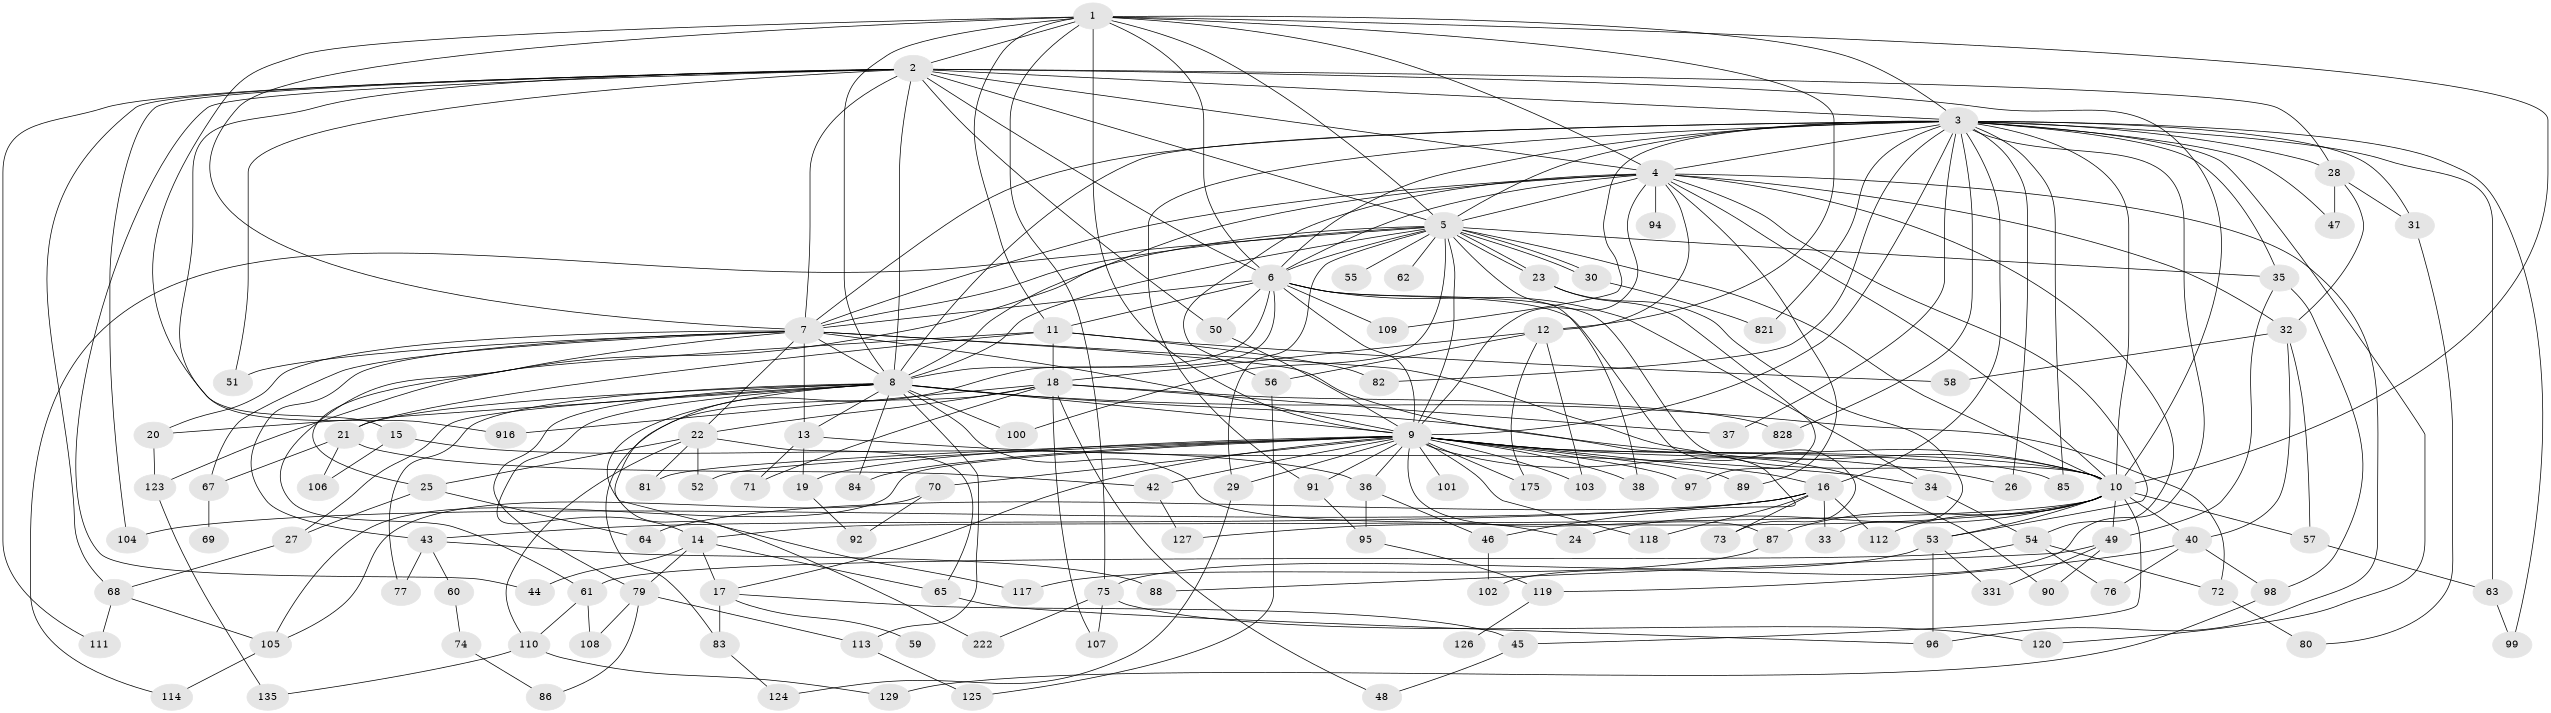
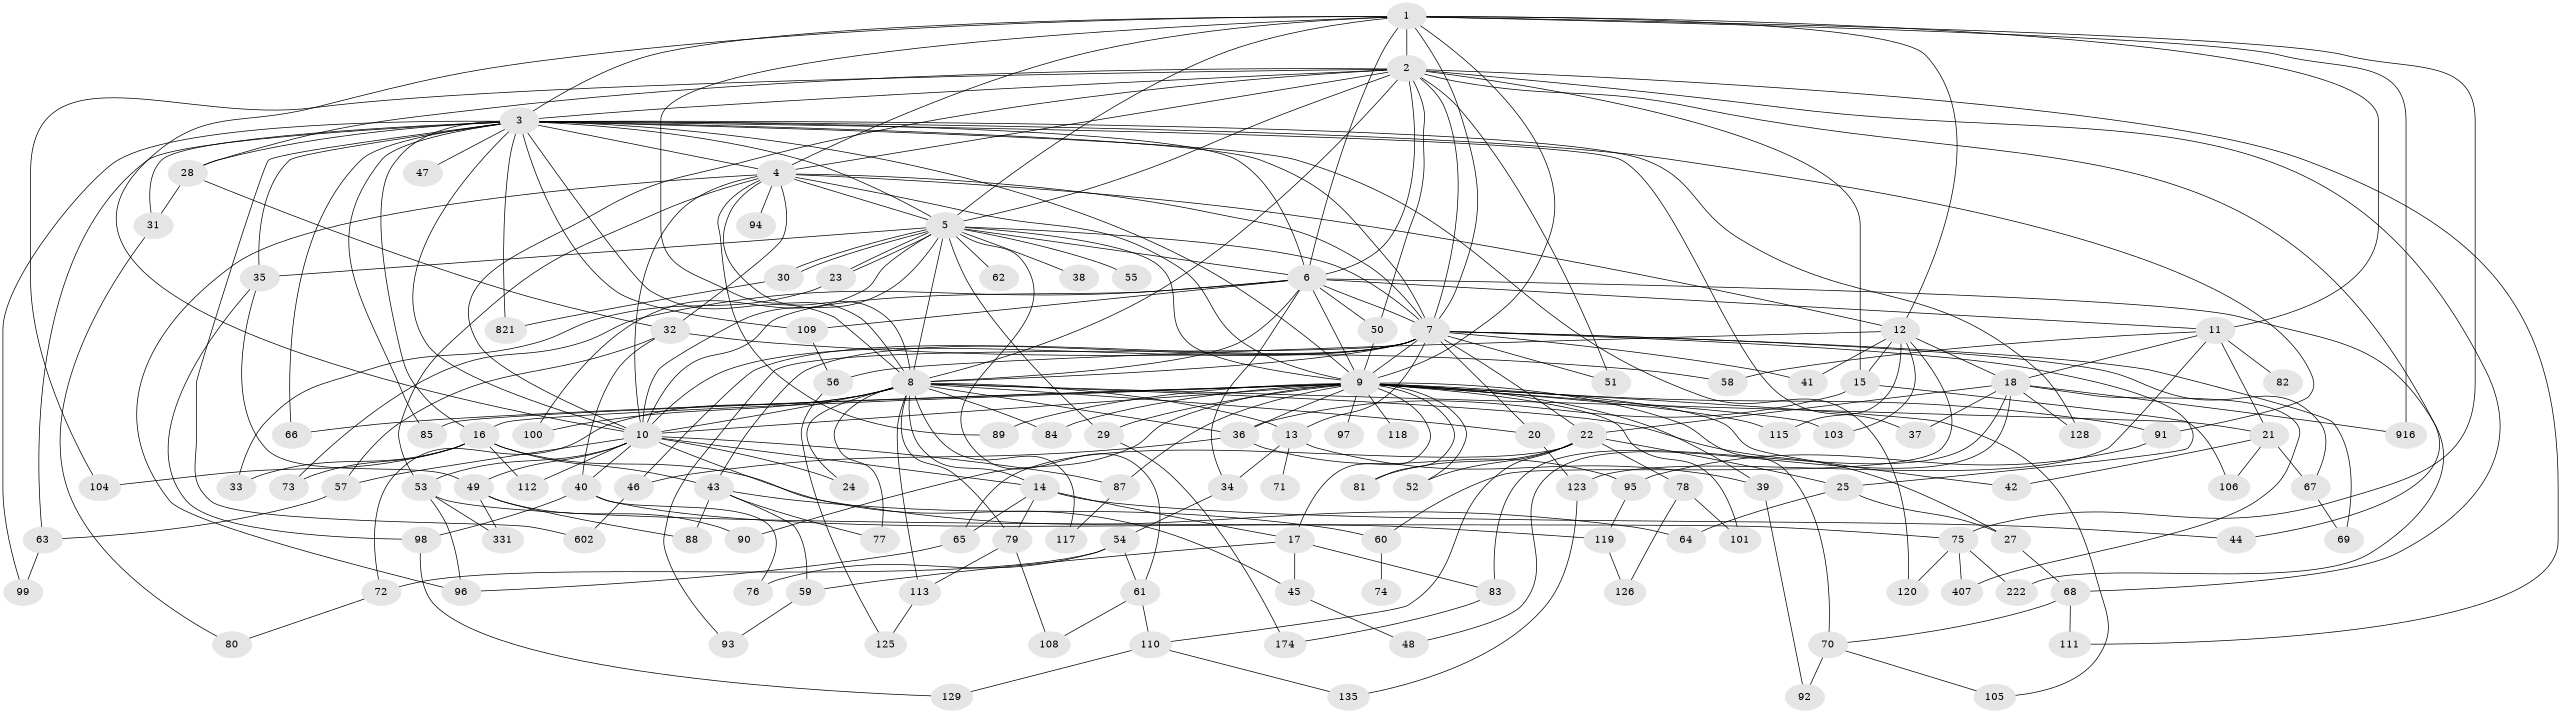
(2335, 199) -> none
(1456, 203) -> none
(1331, 218) -> (820, 357)
(2040, 289) -> none
(1714, 359) -> none
none -> (2074, 361)
none -> (1876, 362)
(1741, 366) -> none
none -> (1808, 383)
(1152, 409) -> (1097, 412)
(899, 430) -> none
(1783, 435) -> (2080, 435)
(1567, 462) -> none
none -> (1723, 470)
(803, 488) -> (1763, 488)
(1531, 488) -> (1779, 435)
none -> (1683, 488)
(2012, 488) -> (292, 435)
(1738, 516) -> none
none -> (797, 530)
(1183, 540) -> none
(1488, 592) -> (584, 540)
(192, 618) -> (1953, 628)
none -> (729, 645)
(1097, 645) -> (1962, 592)
(172, 697) -> none
(546, 697) -> none
(779, 697) -> (1285, 645)
